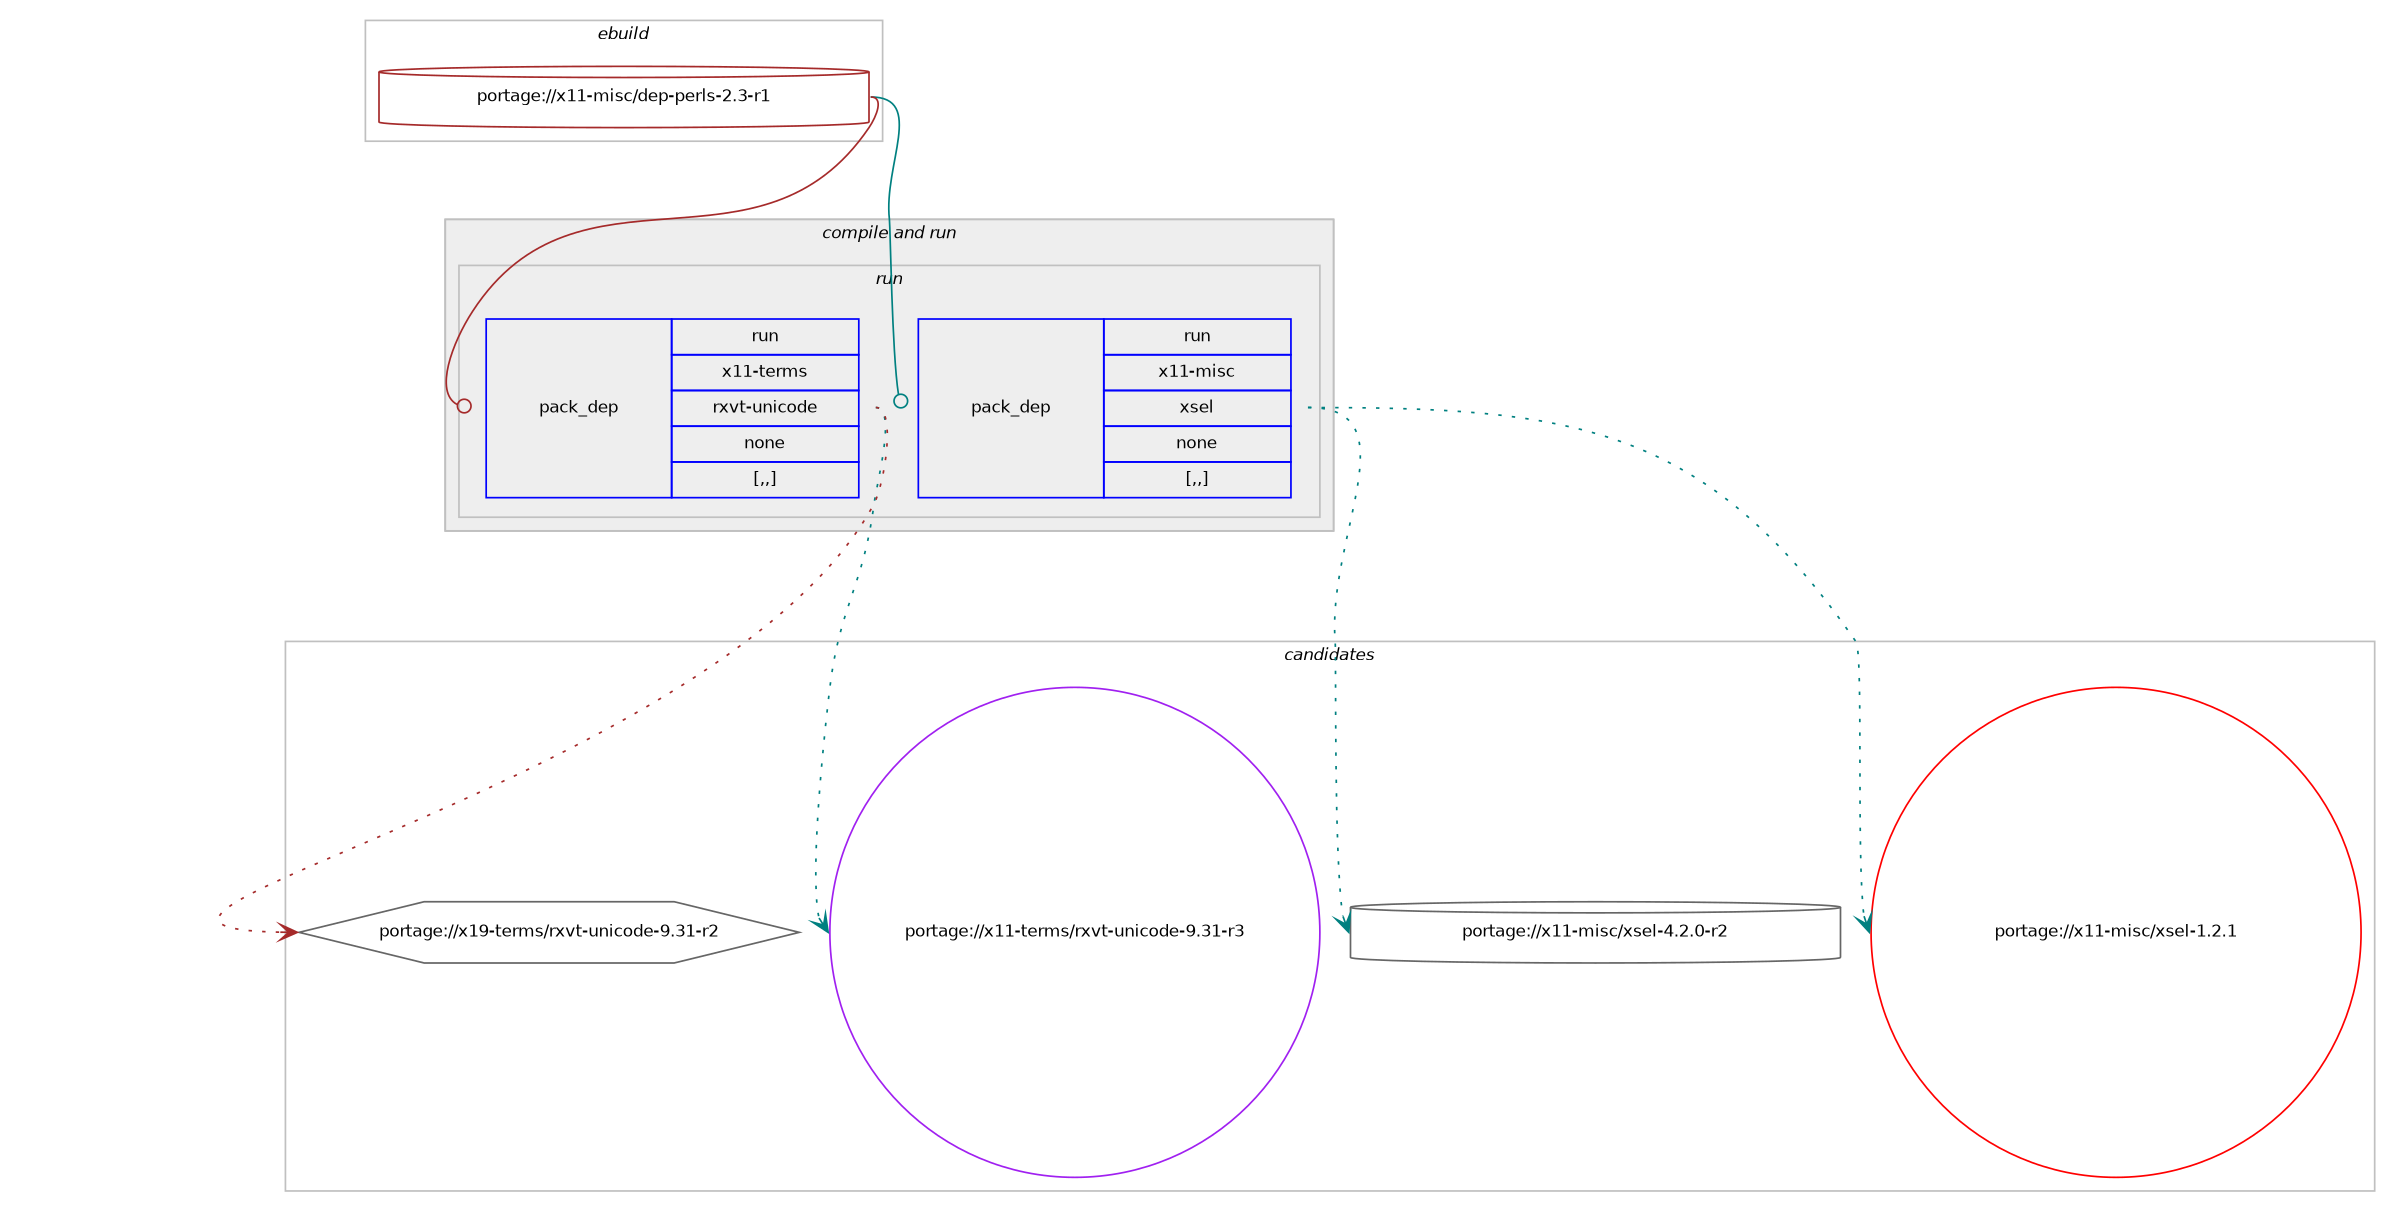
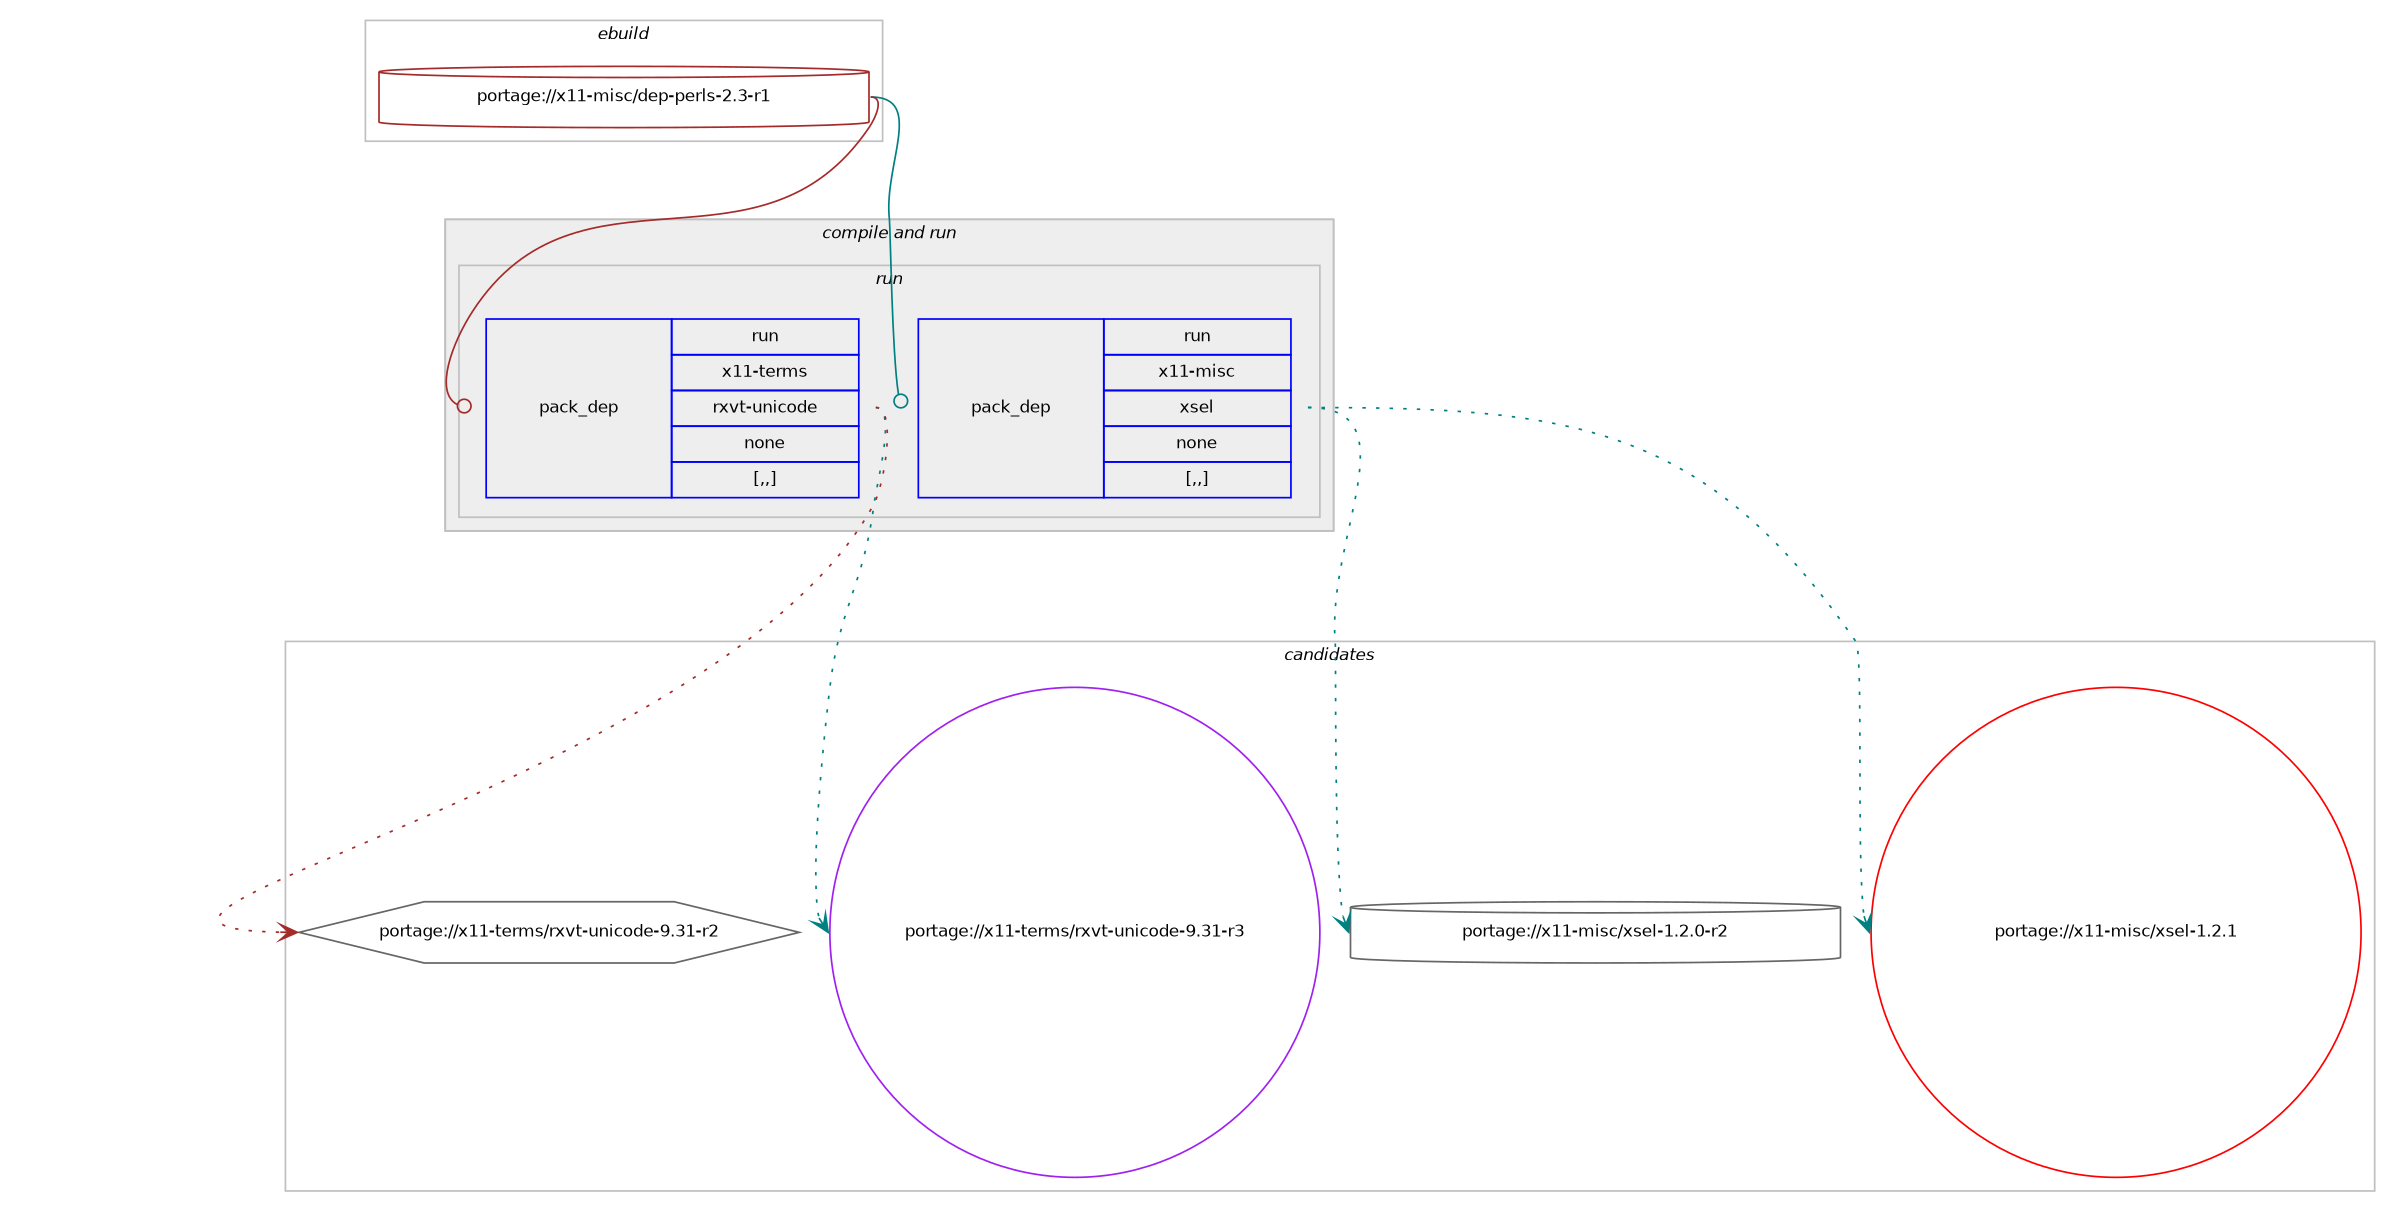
(549, 932) -> (549, 932)
(1595, 932) -> (1595, 932)
